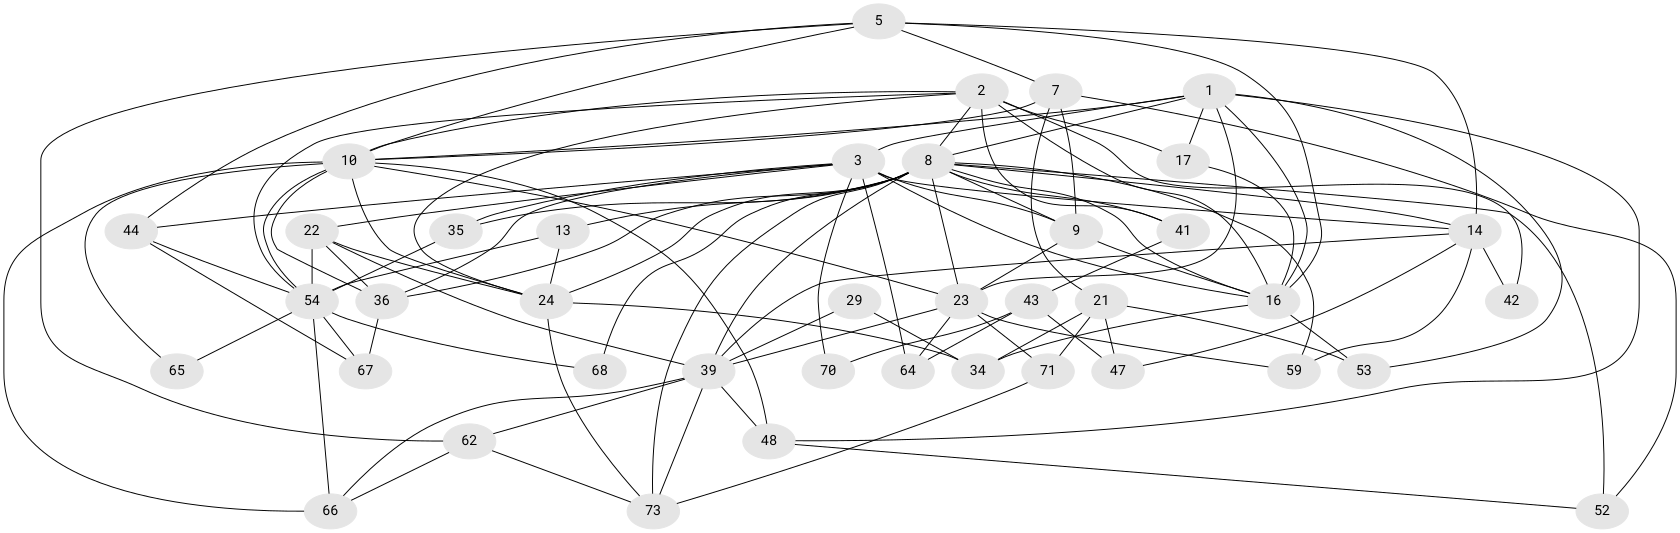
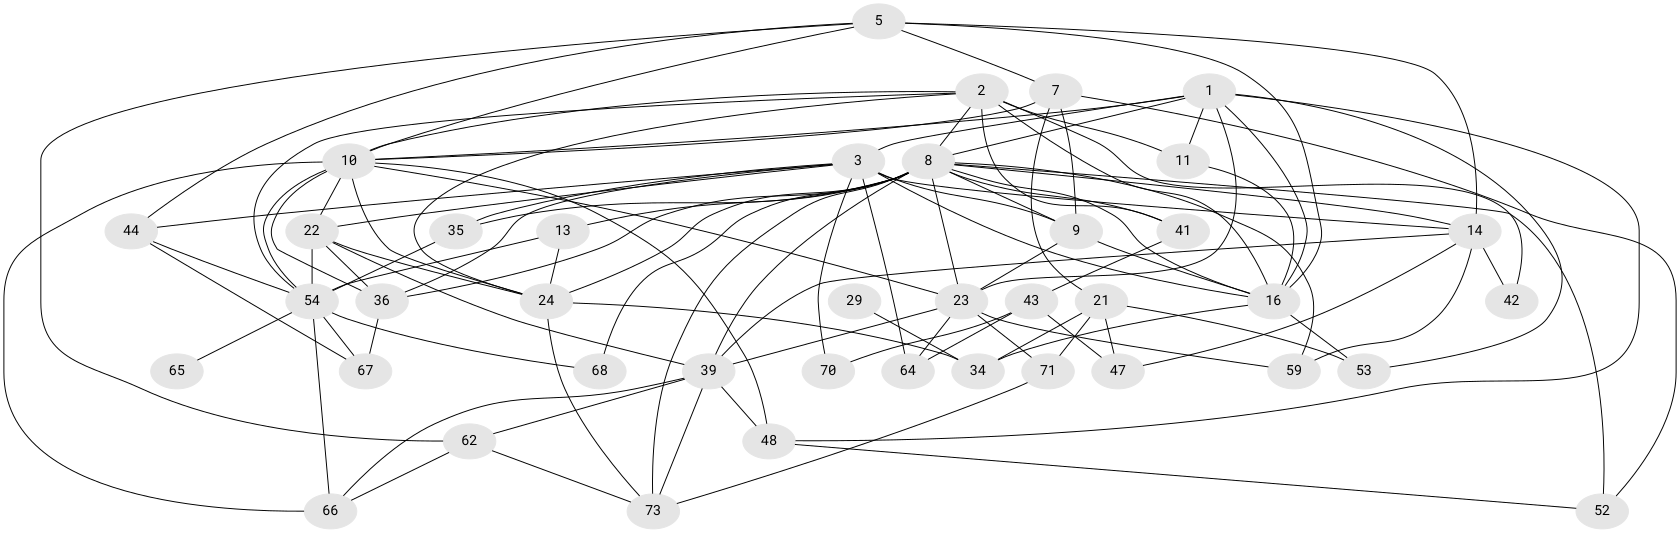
(1183, 161) -> (1183, 161)
(97, 213) -> (331, 196)
(782, 336) -> none
